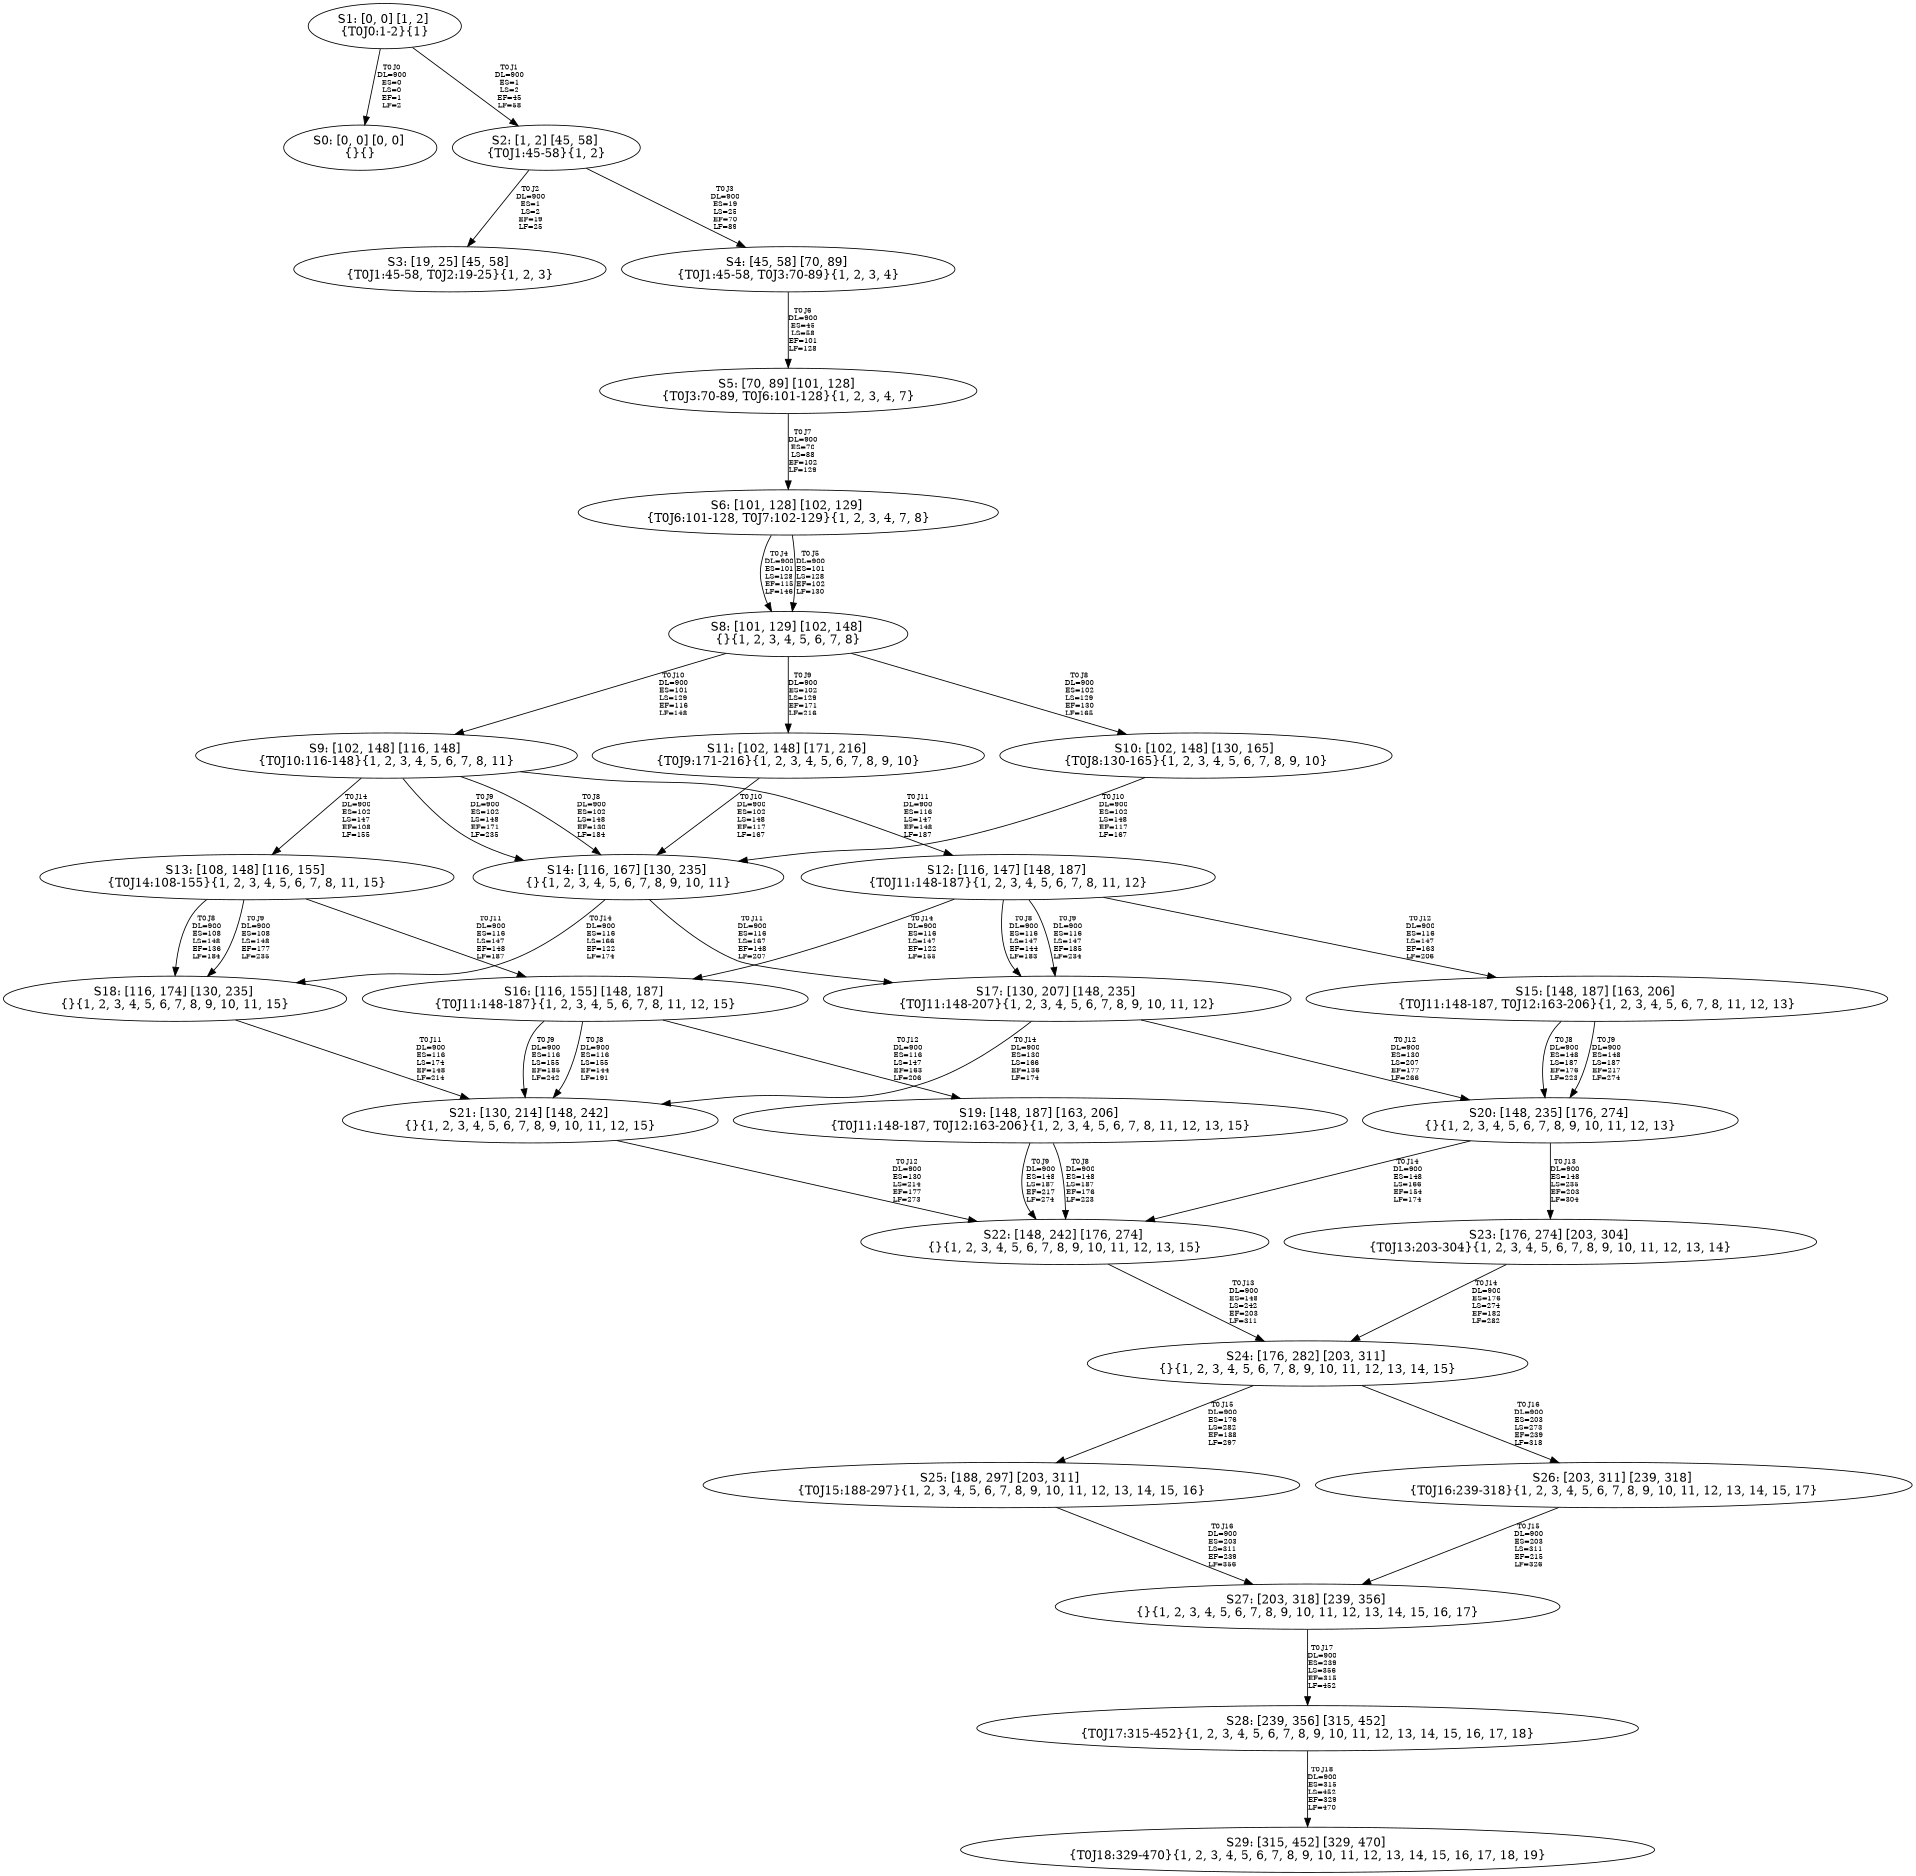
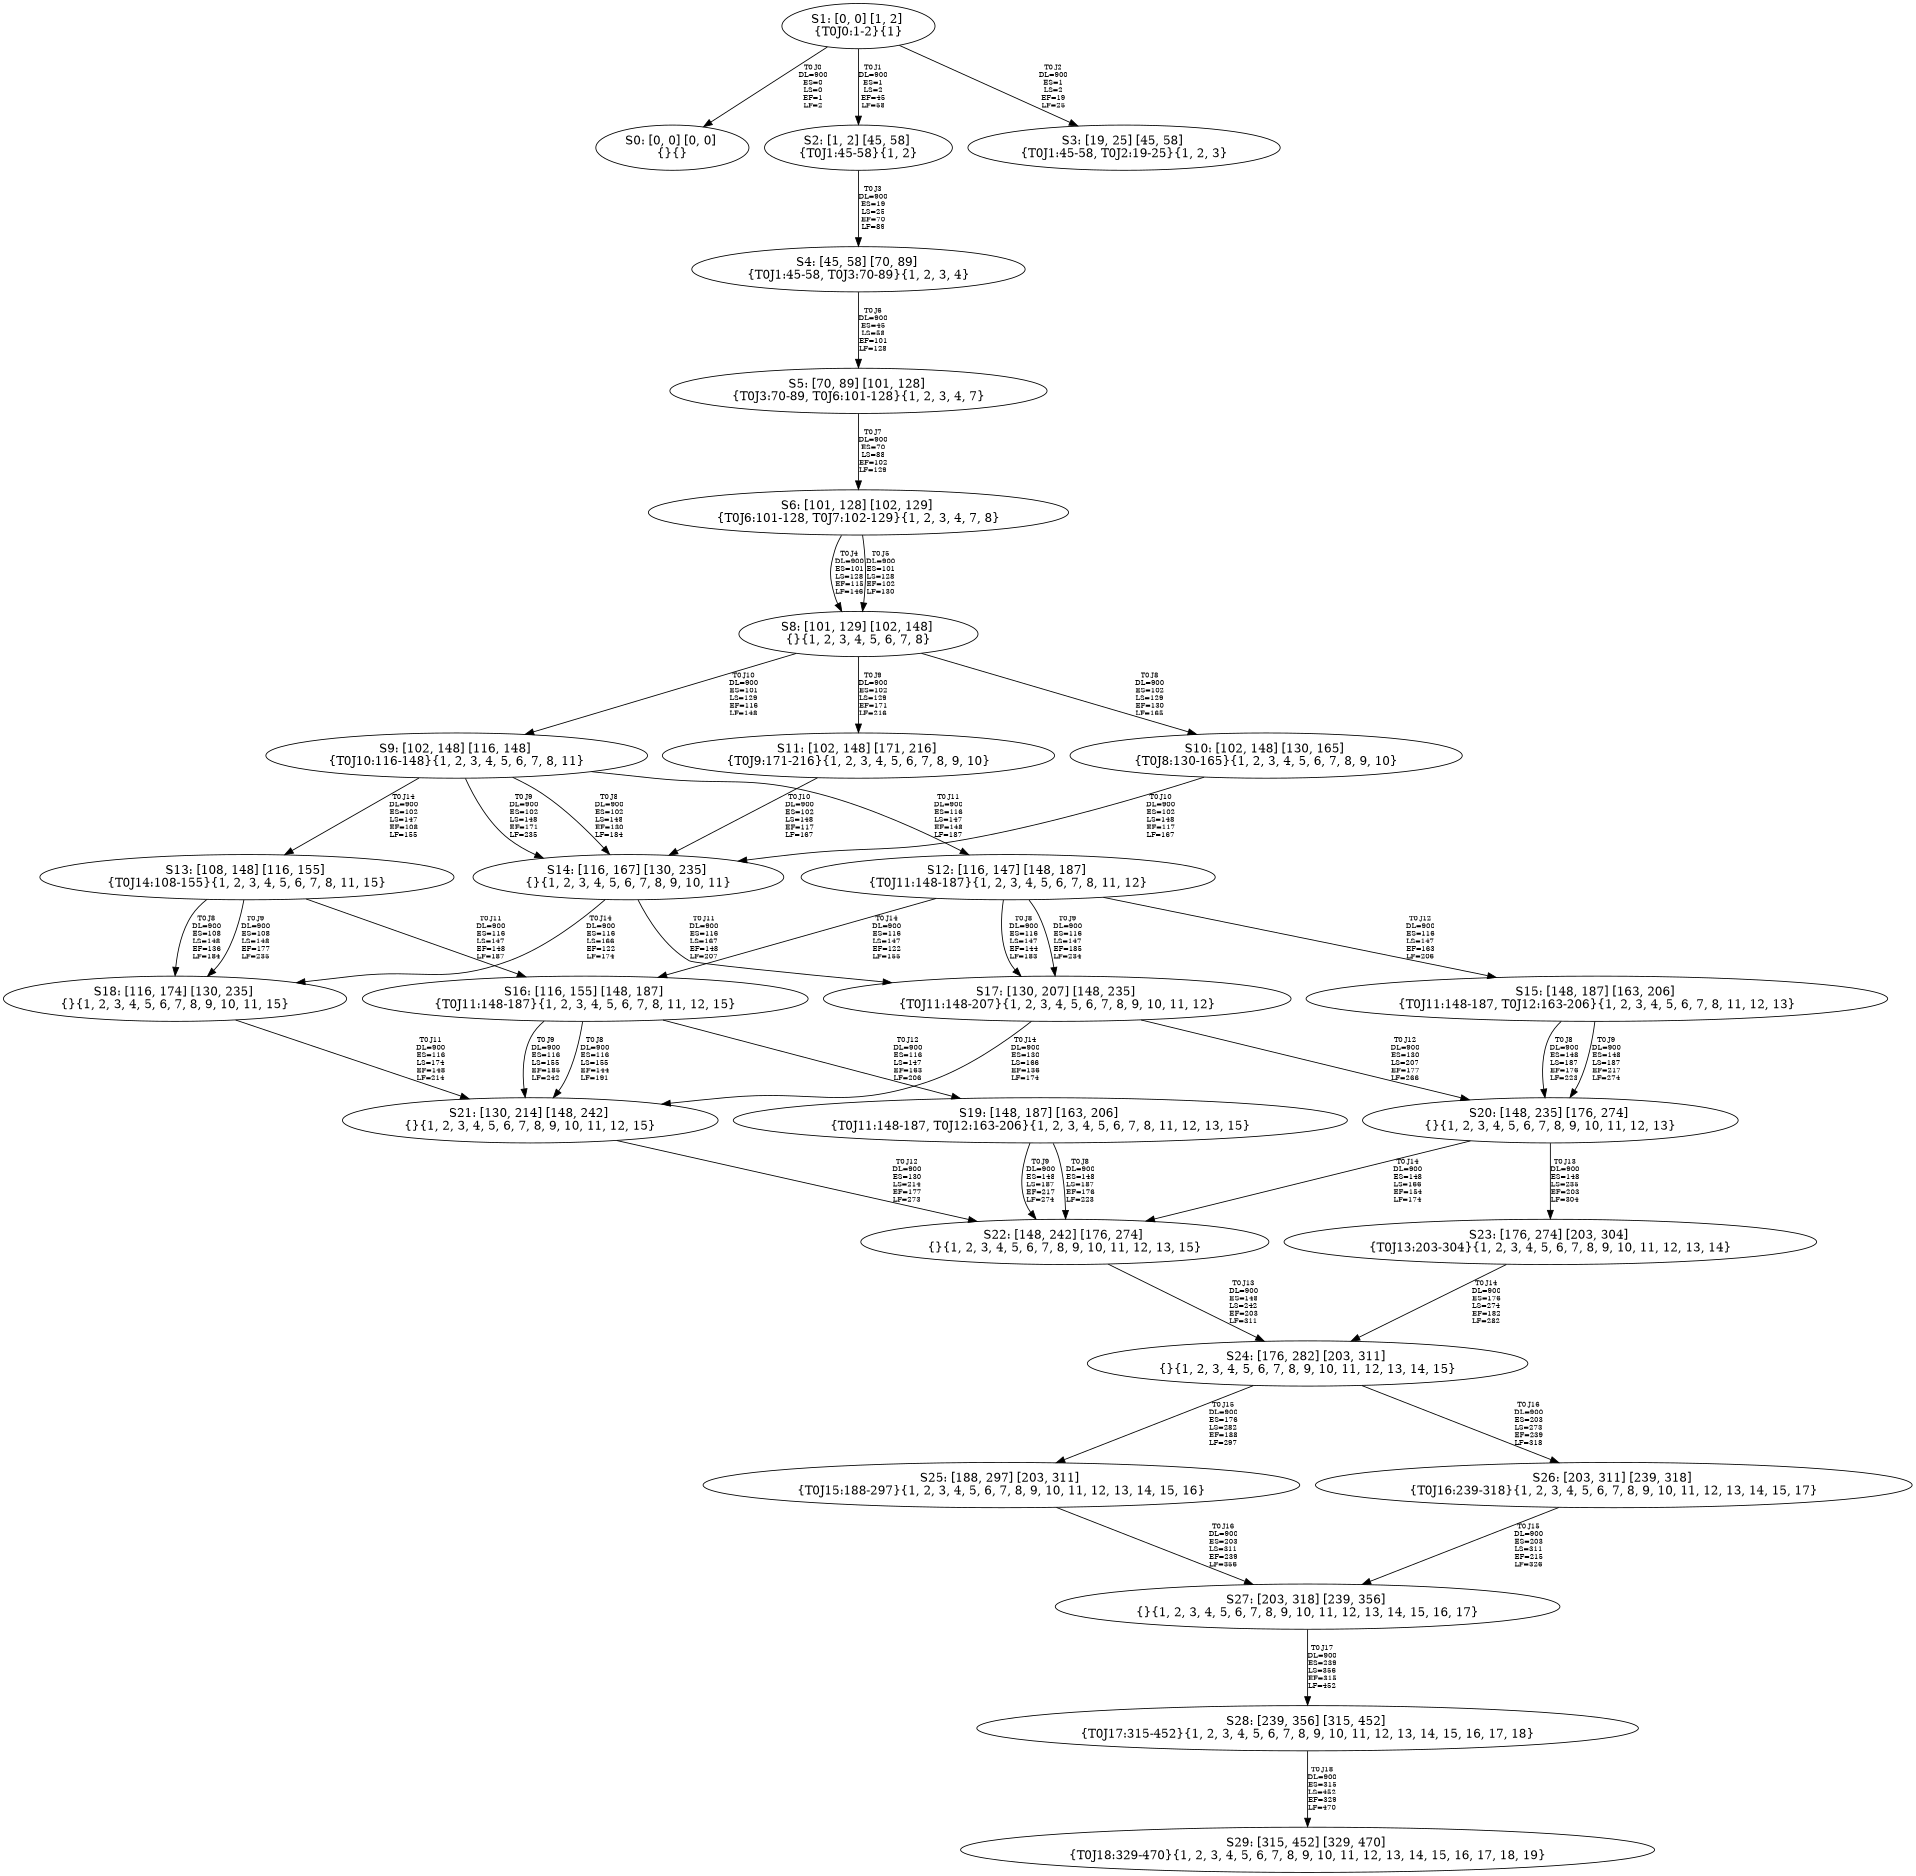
(501, 205) -> (985, 84)
